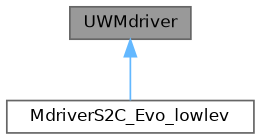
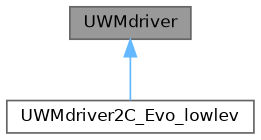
(130, 117) -> (130, 117)
